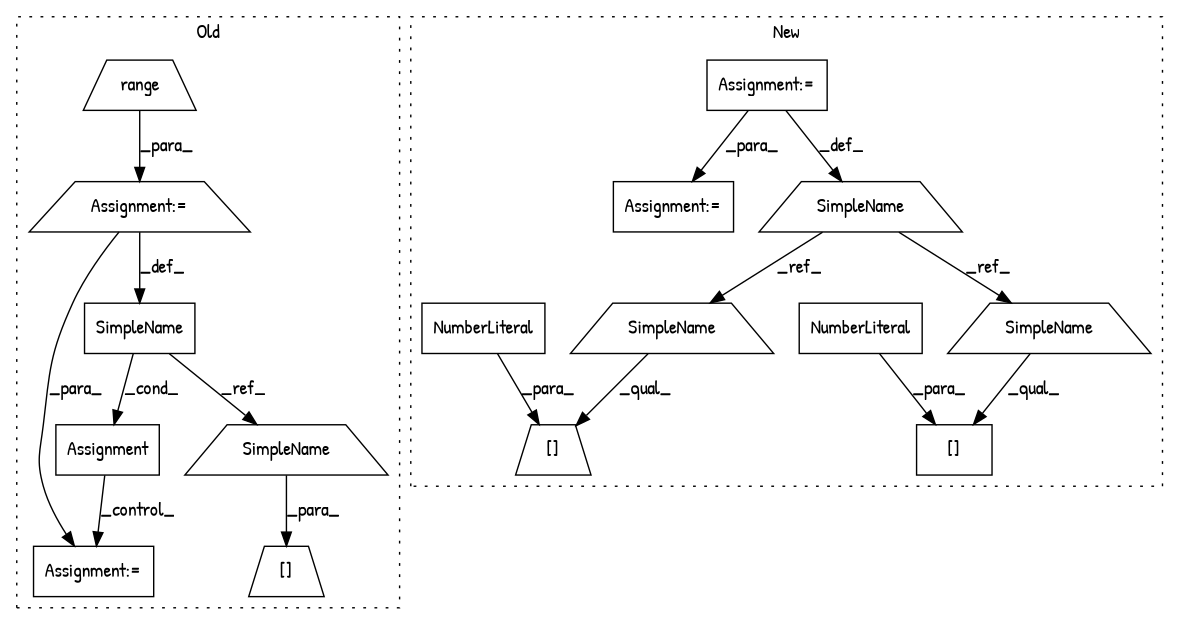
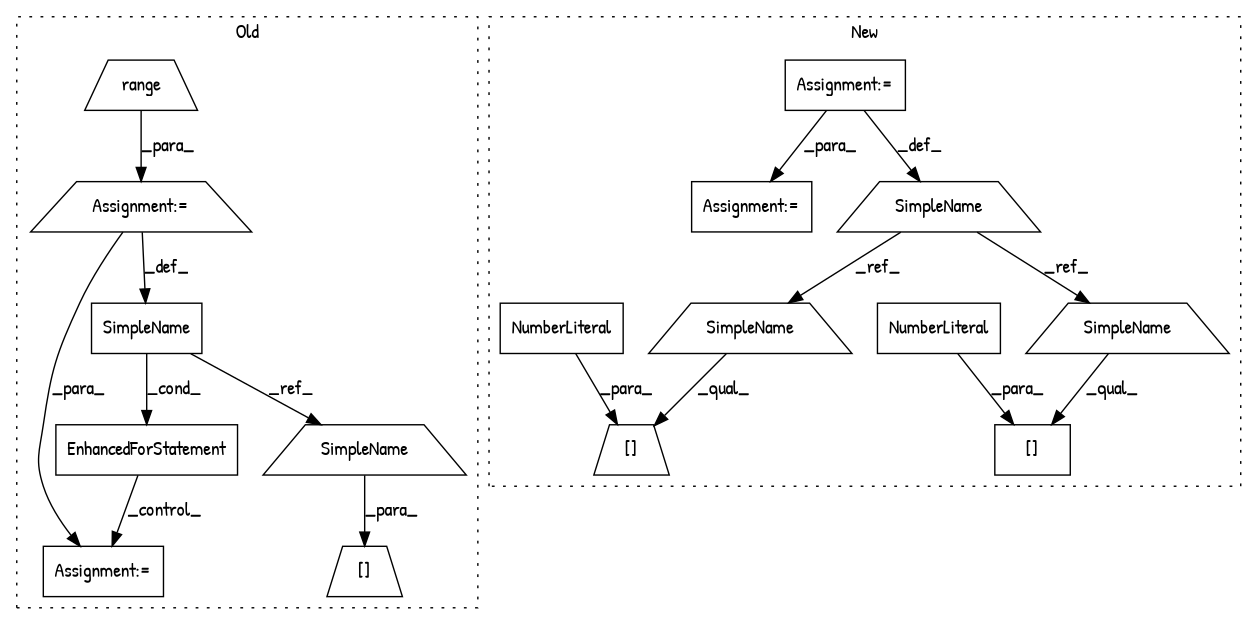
(108, 450) -> (147, 450)
